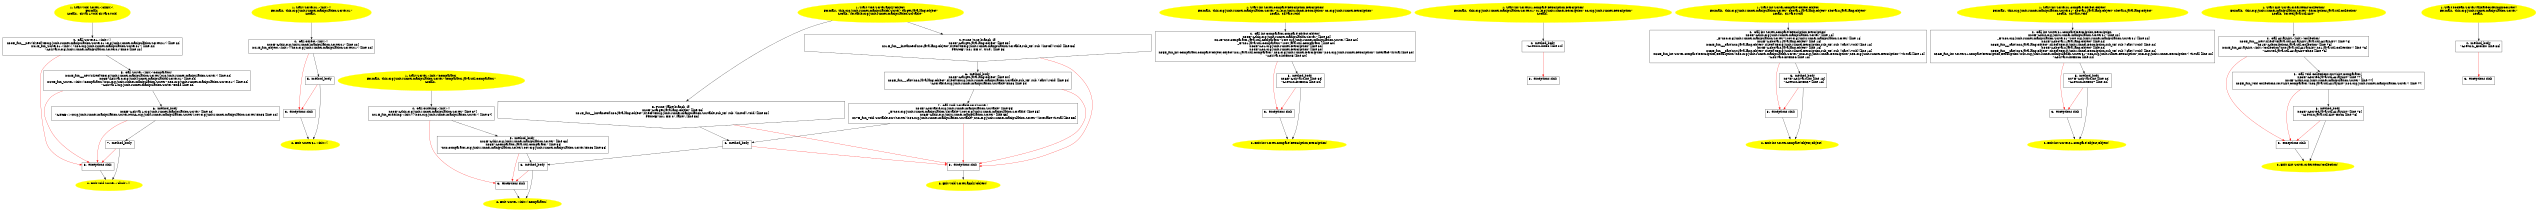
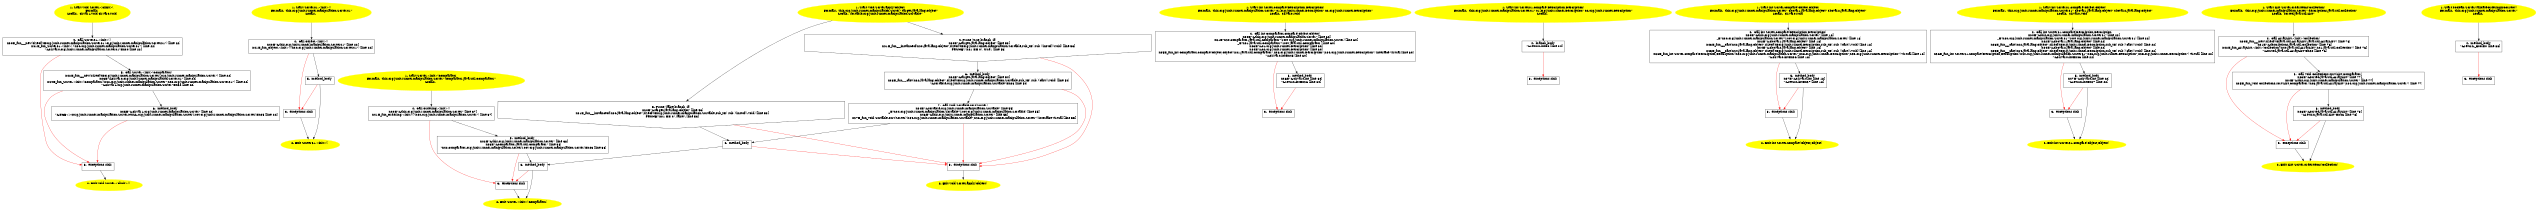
(1543, 46) -> (1543, 46)
(120, 145) -> none
(1289, 145) -> none
